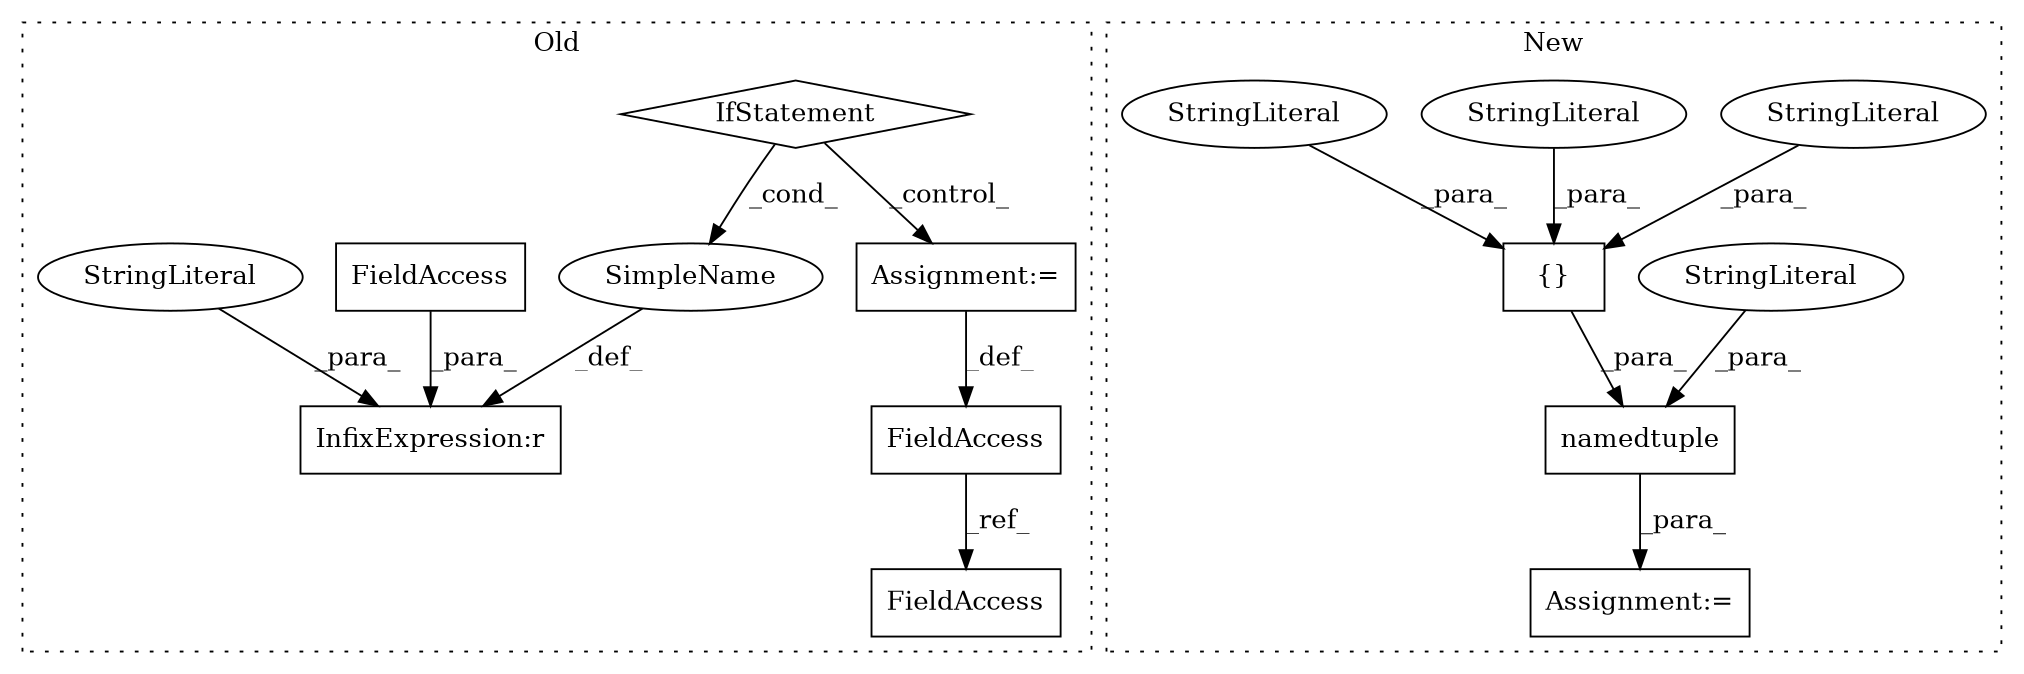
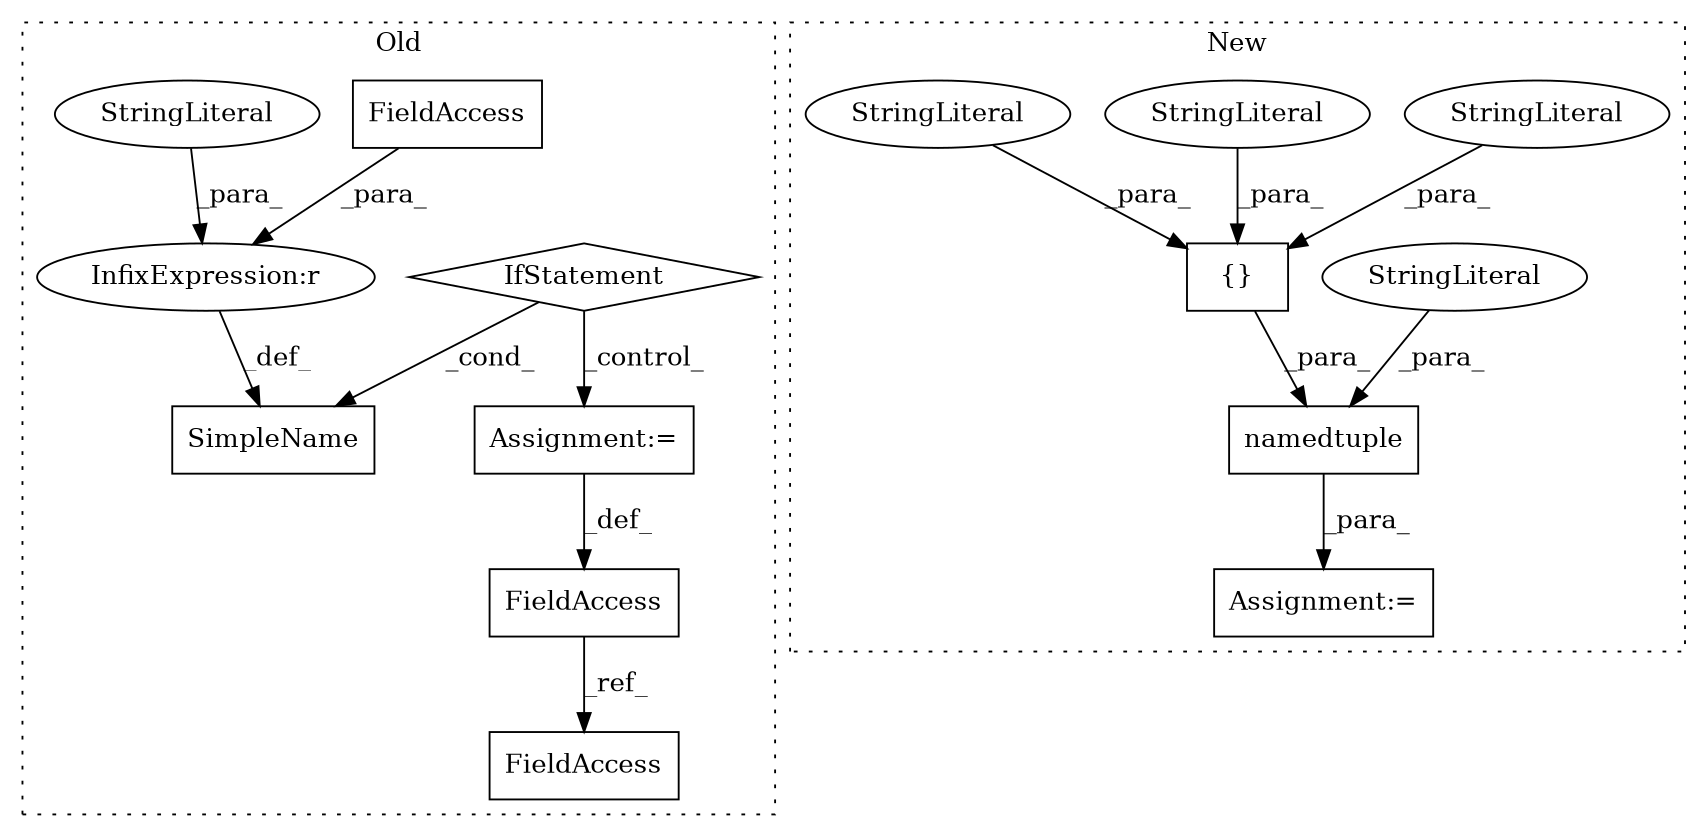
(691, 277) -> (273, 440)
(571, 352) -> (236, 350)
(431, 440) -> (206, 277)
